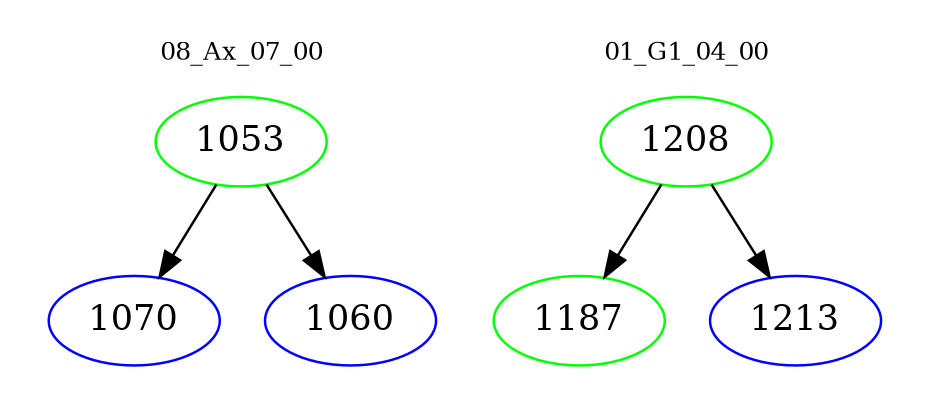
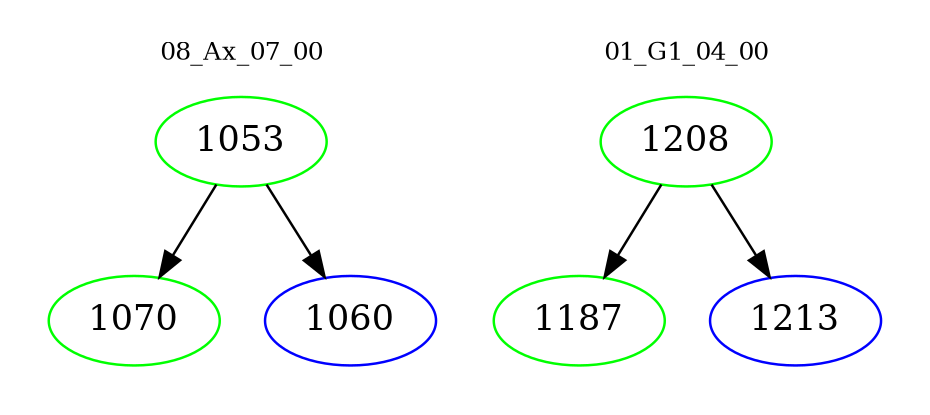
(134, 321) -> (134, 321)
